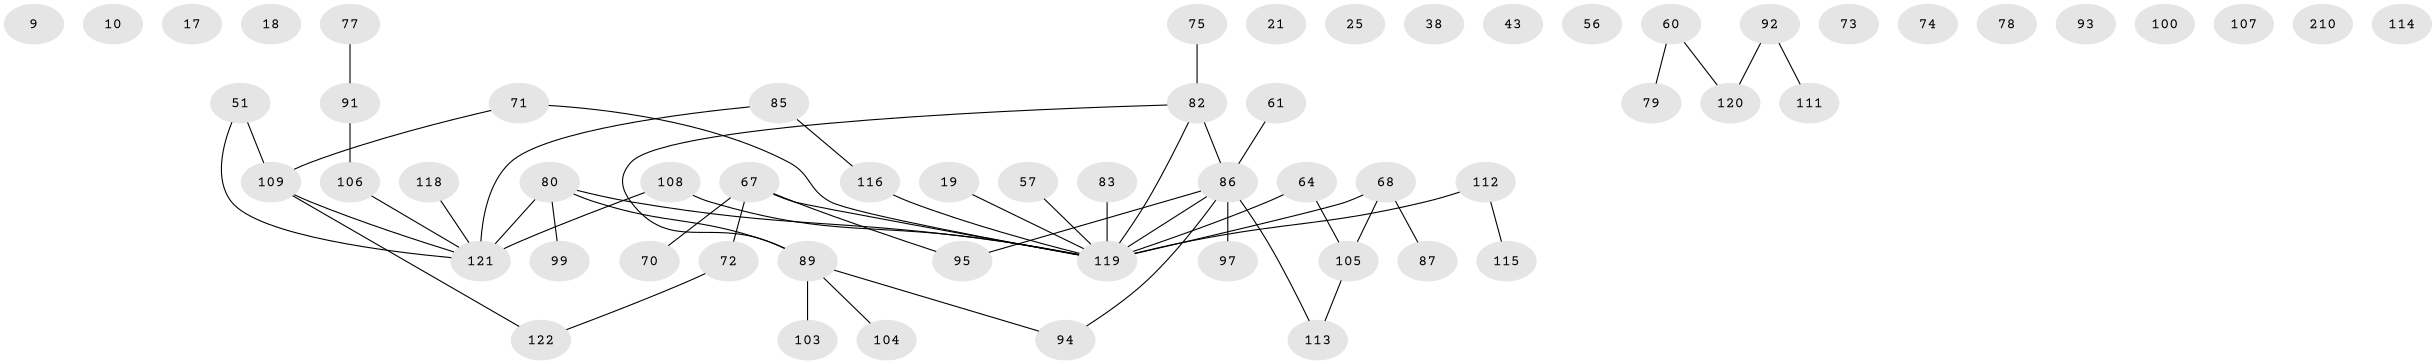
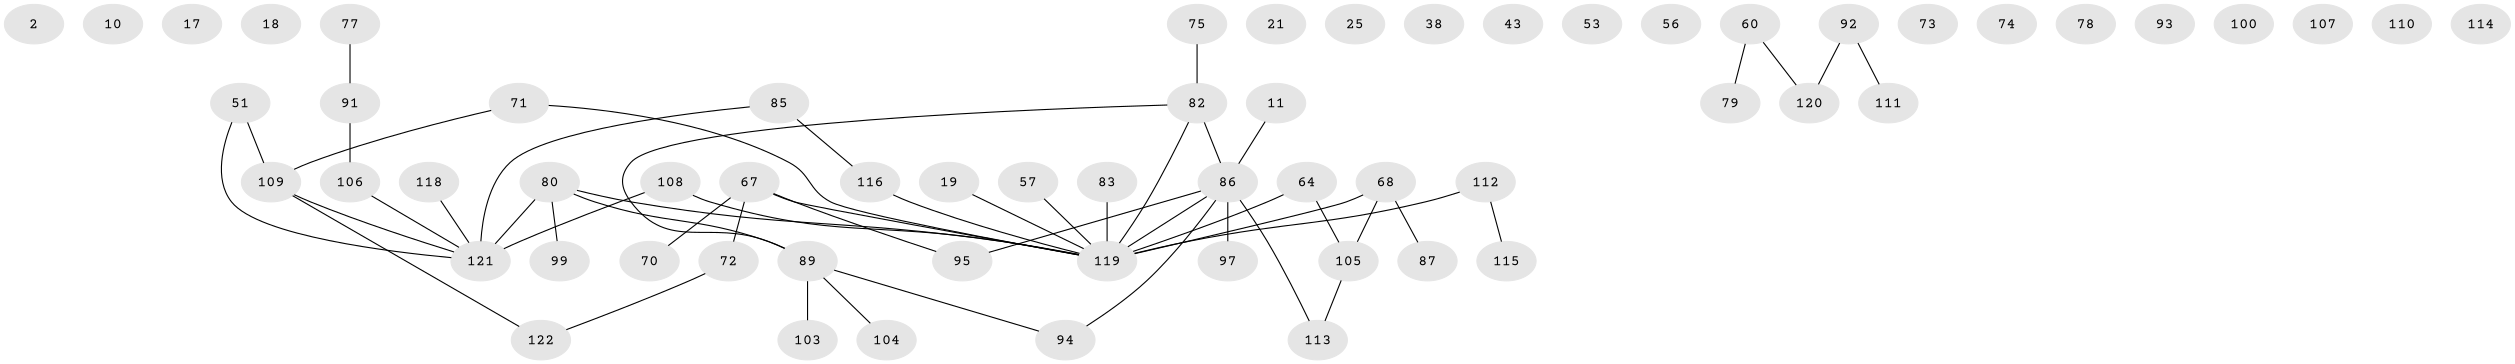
(34, 24) -> (34, 24)
none -> (1592, 24)
(2323, 24) -> (2402, 24)
(1276, 103) -> (1276, 103)
